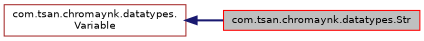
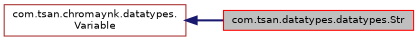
(322, 20) -> (319, 20)
